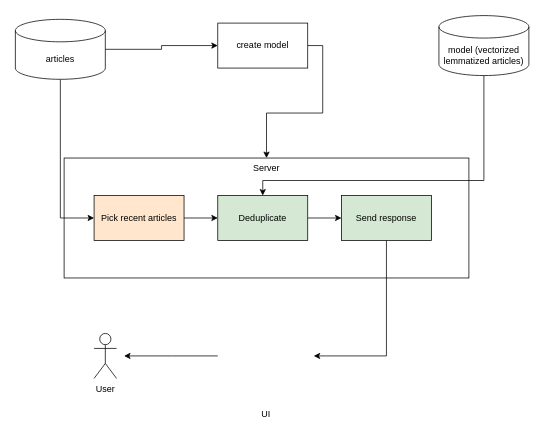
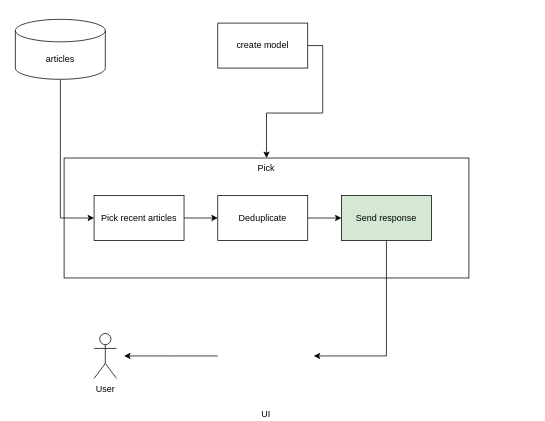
(484, 45) -> none
(161, 49) -> none
(267, 169) -> (267, 169)
(370, 180) -> none
(139, 218) -> (139, 218)
(263, 218) -> (263, 218)
